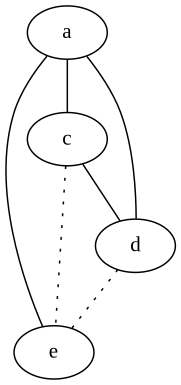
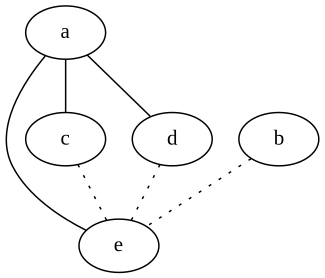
none -> (279, 139)
(101, 193) -> none
